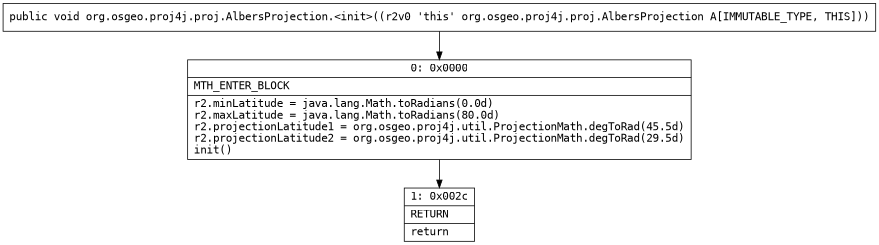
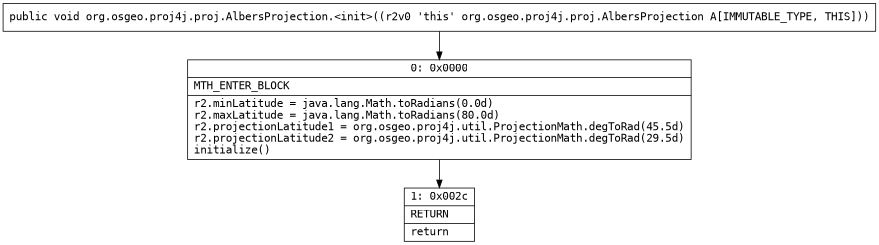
(213, 150) -> (232, 150)
